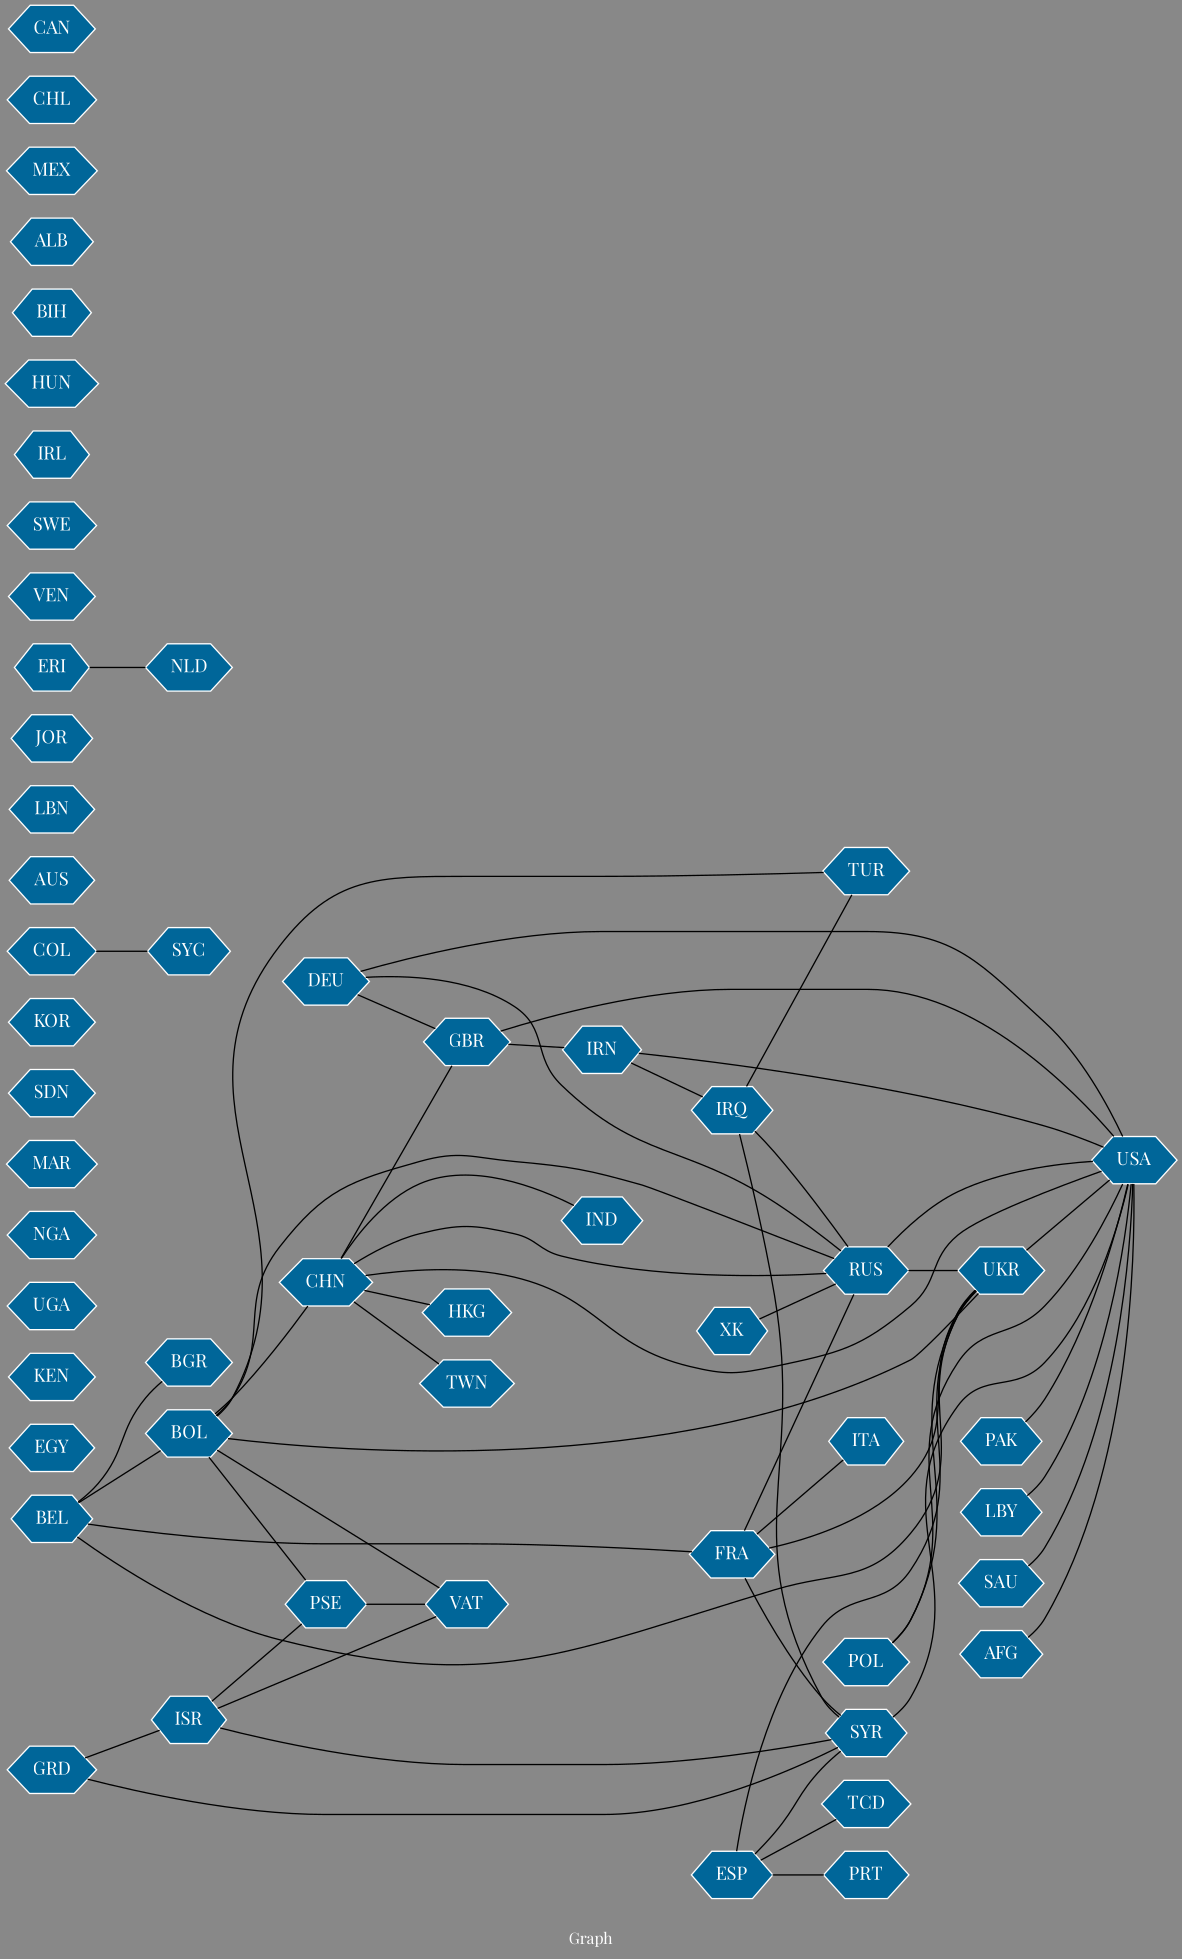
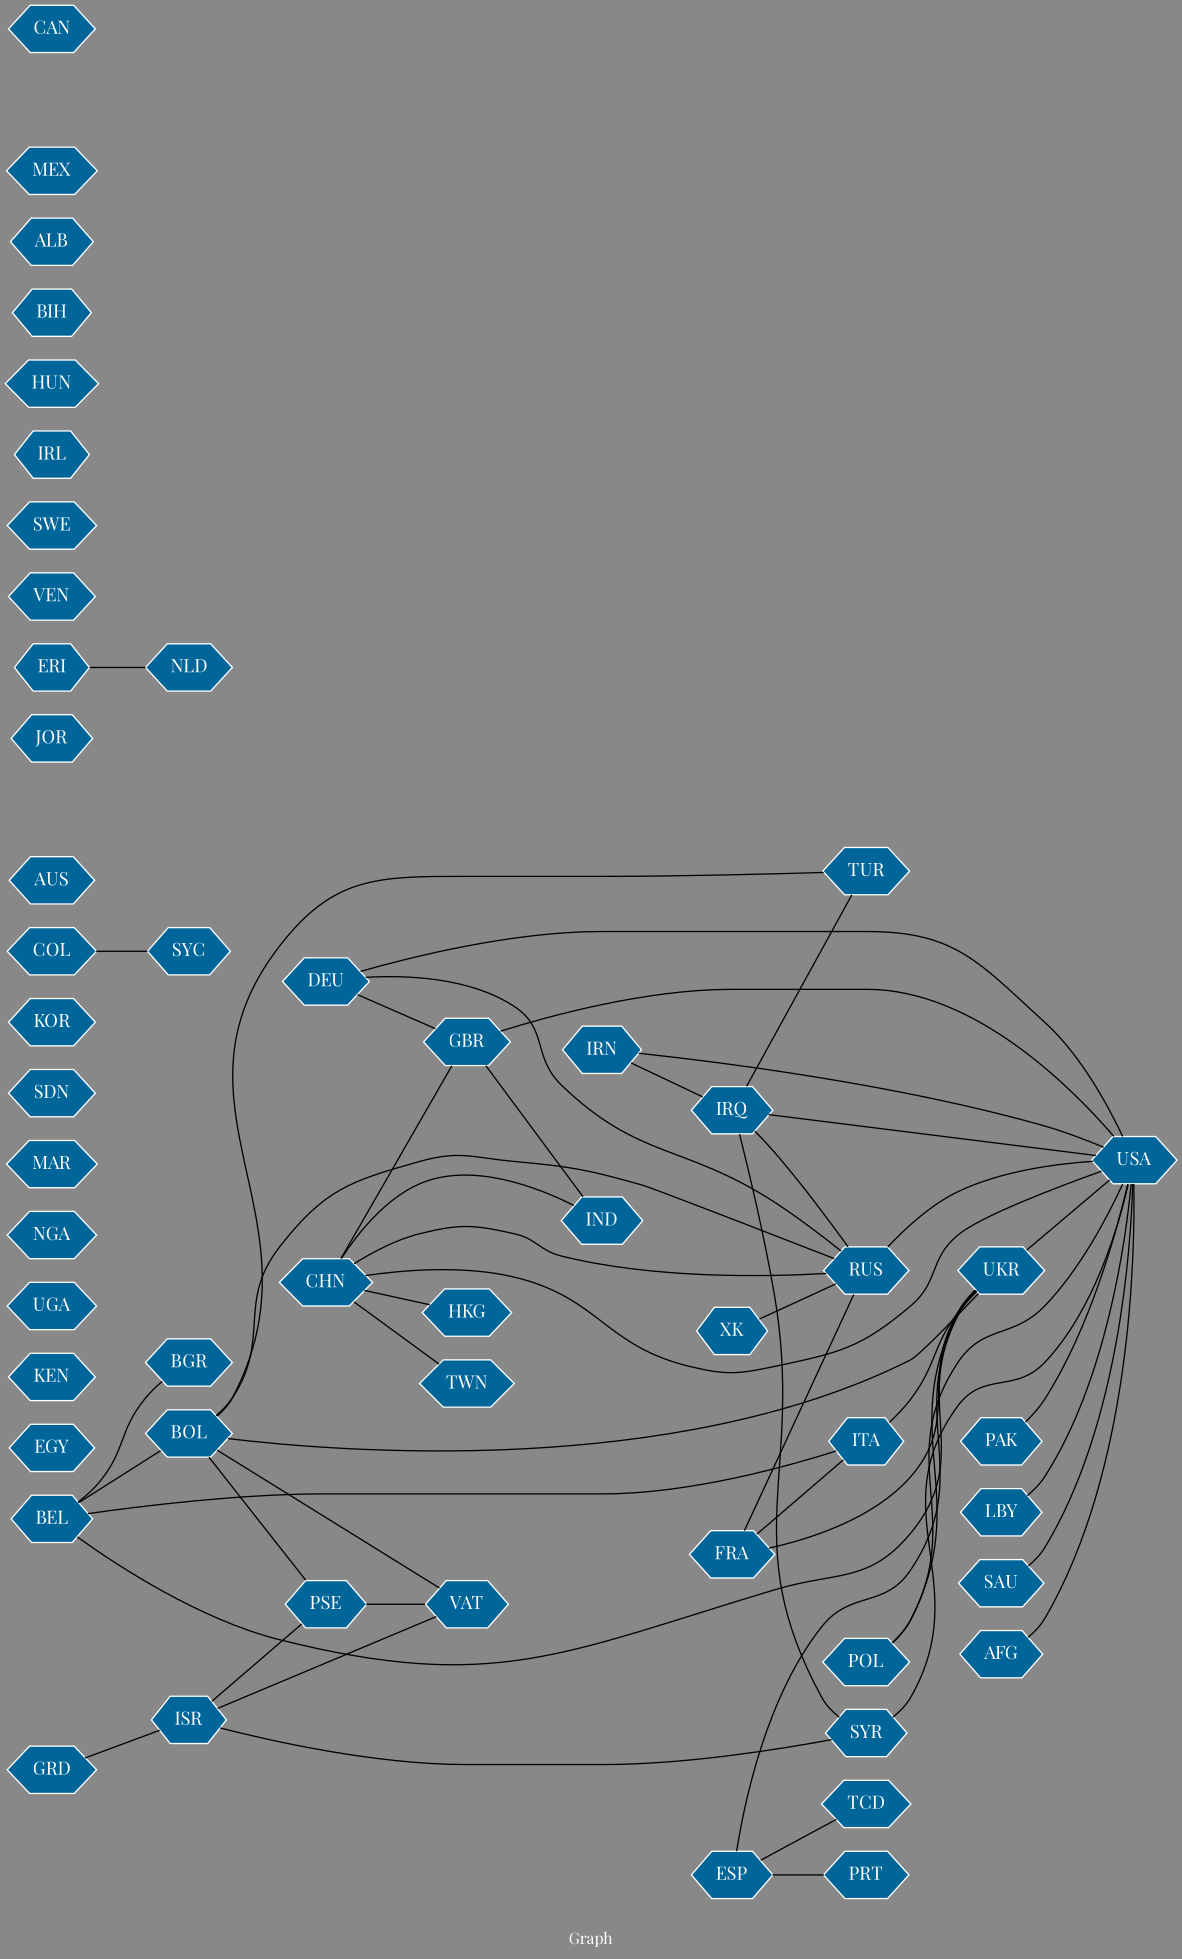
(52, 100) -> none
(52, 809) -> none
(531, 1046) -> (534, 1131)
none -> (932, 1135)
(926, 1271) -> (931, 1365)
(264, 1362) -> none
(390, 1544) -> (464, 1494)
(787, 1651) -> none
(797, 1802) -> none
(467, 1814) -> none
